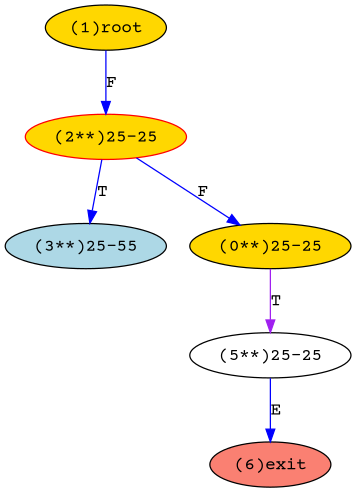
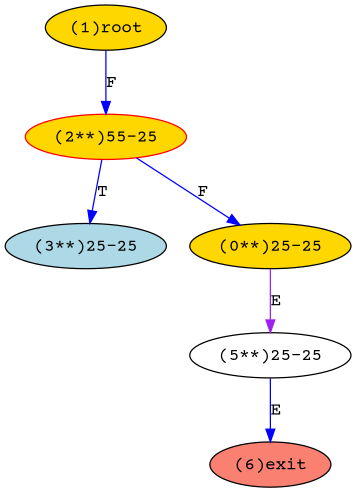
(106, 137) -> (106, 137)
(86, 246) -> (86, 246)
(276, 301) -> (276, 301)
